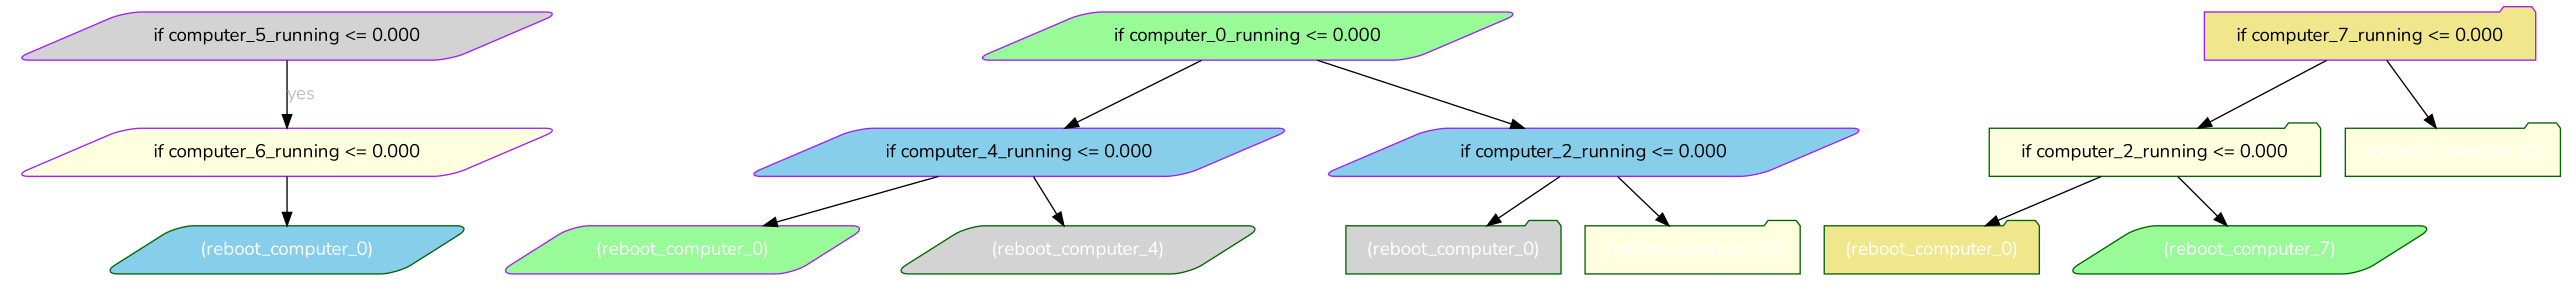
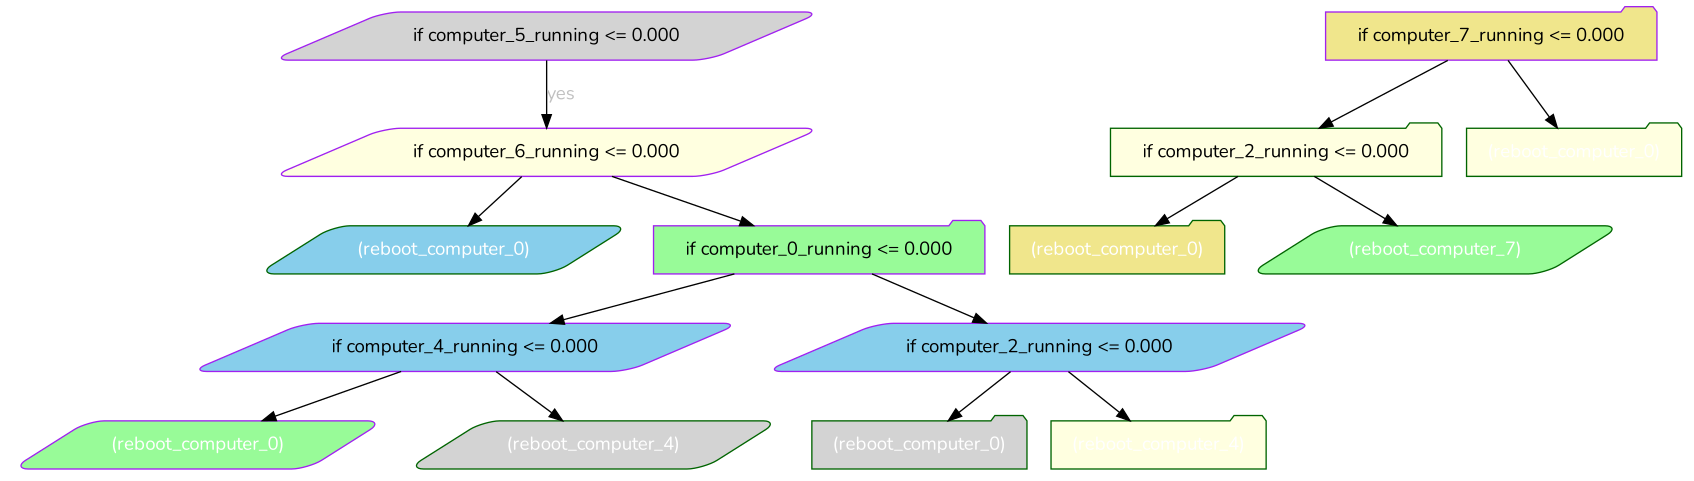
(1248, 36) -> (819, 250)
none -> (676, 199)
